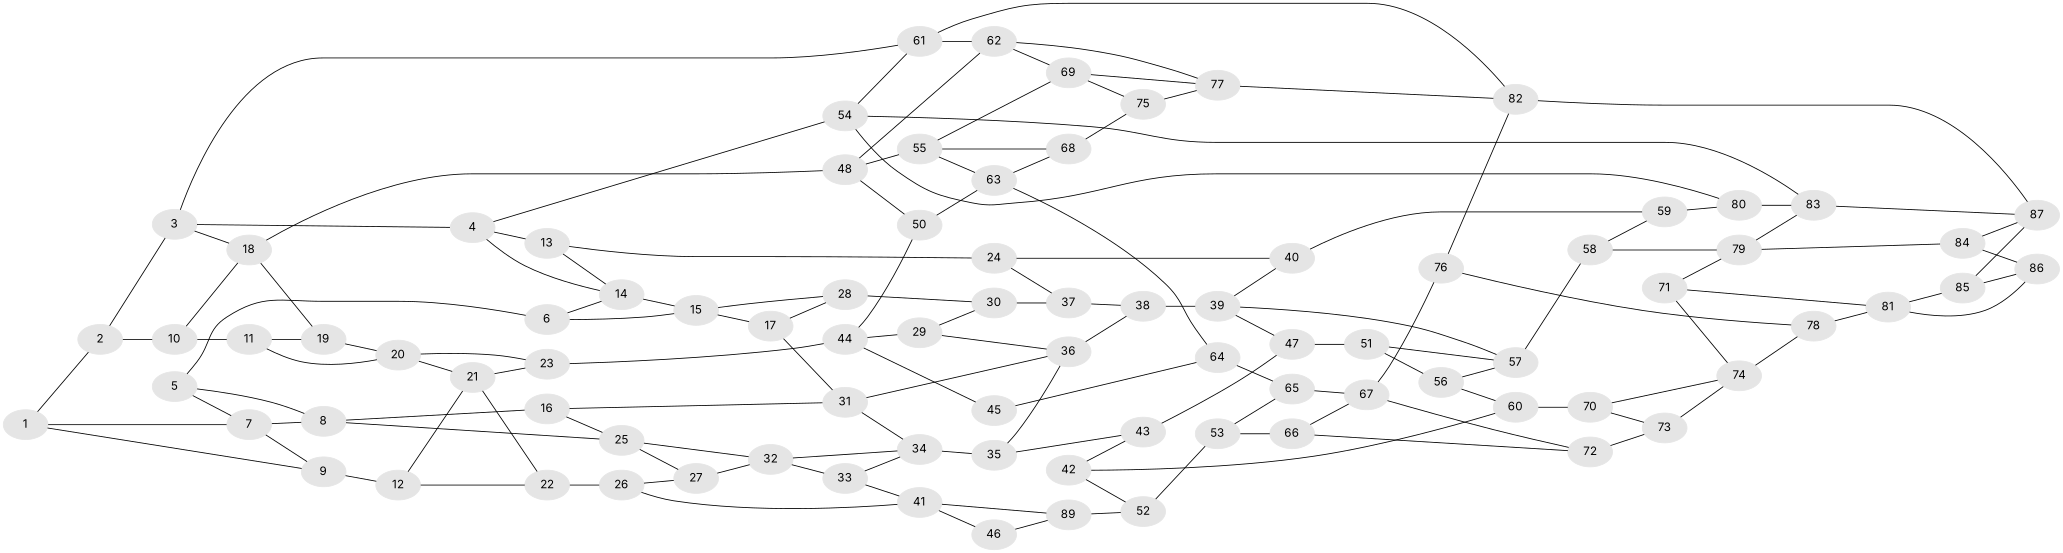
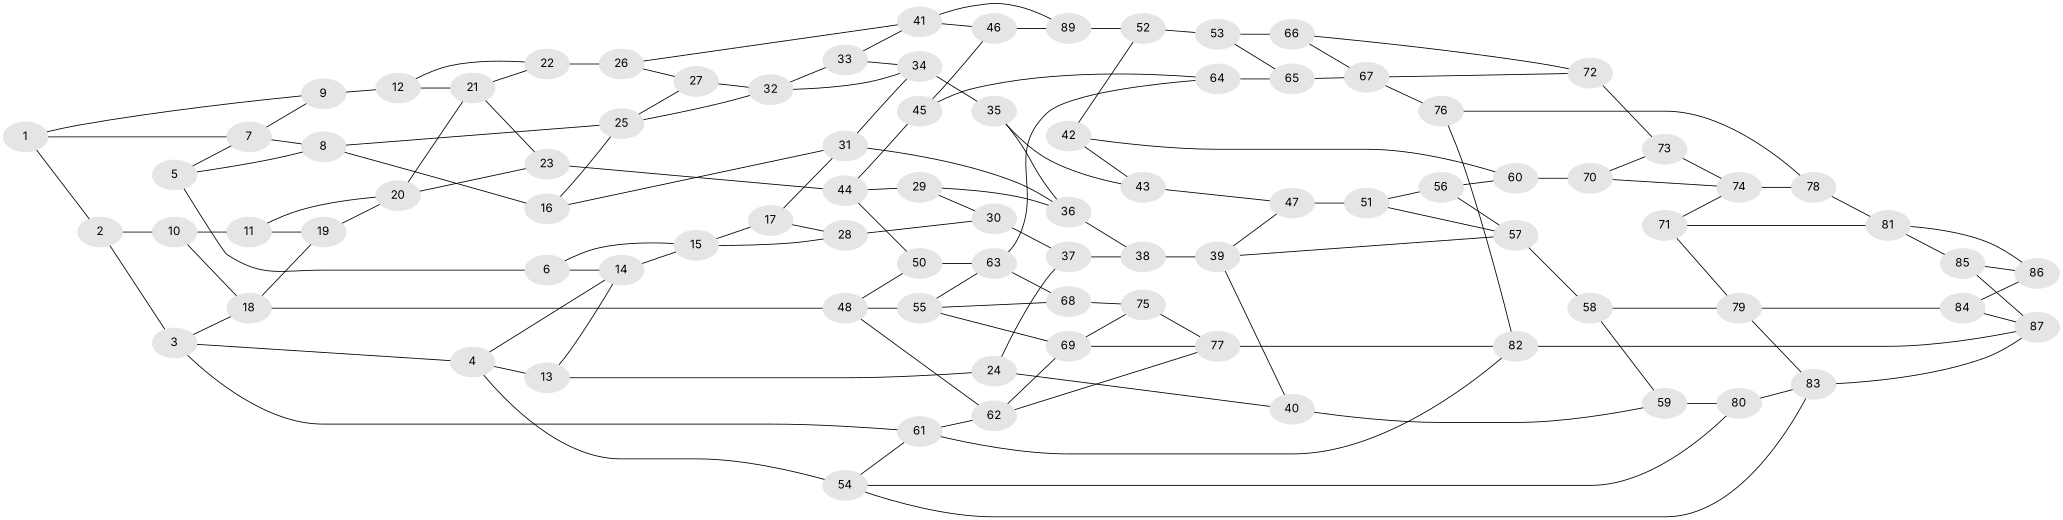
none -> (958, 71)
